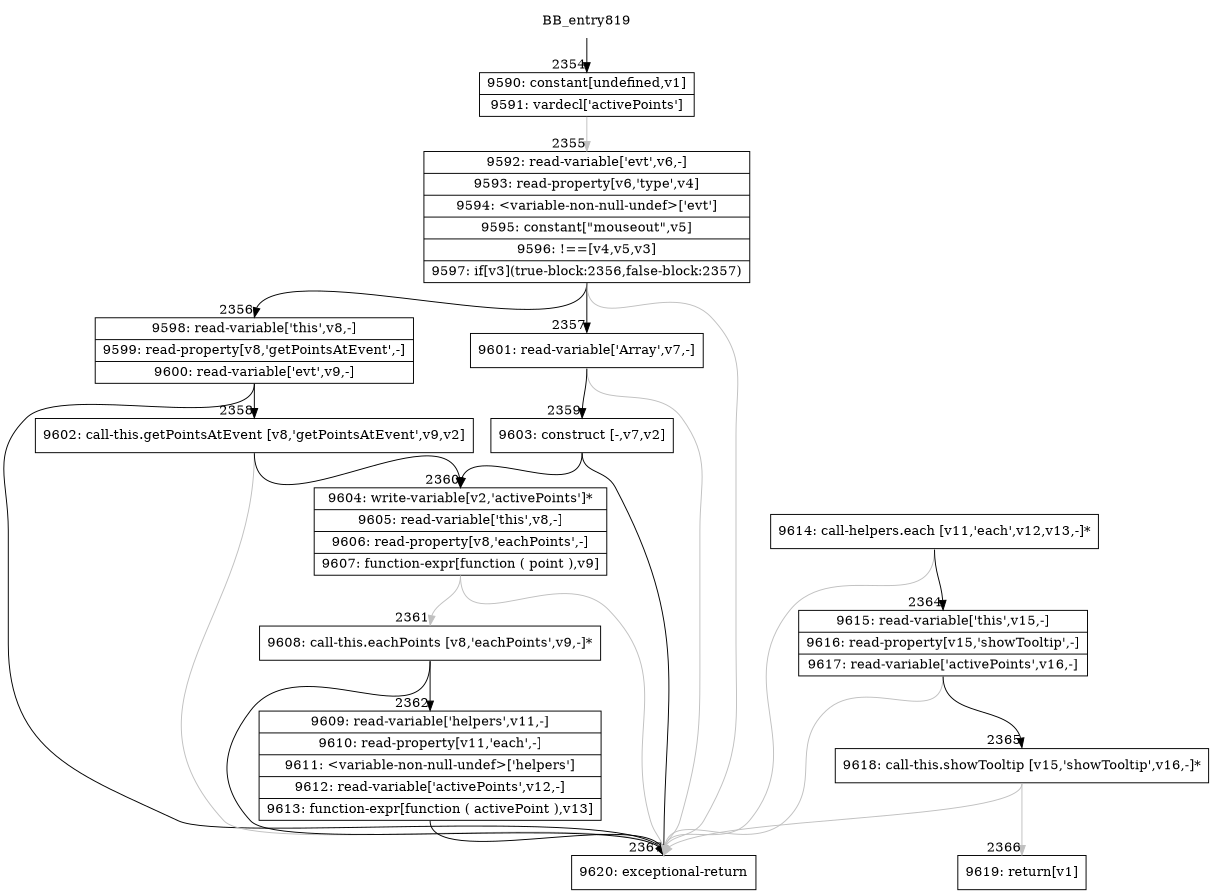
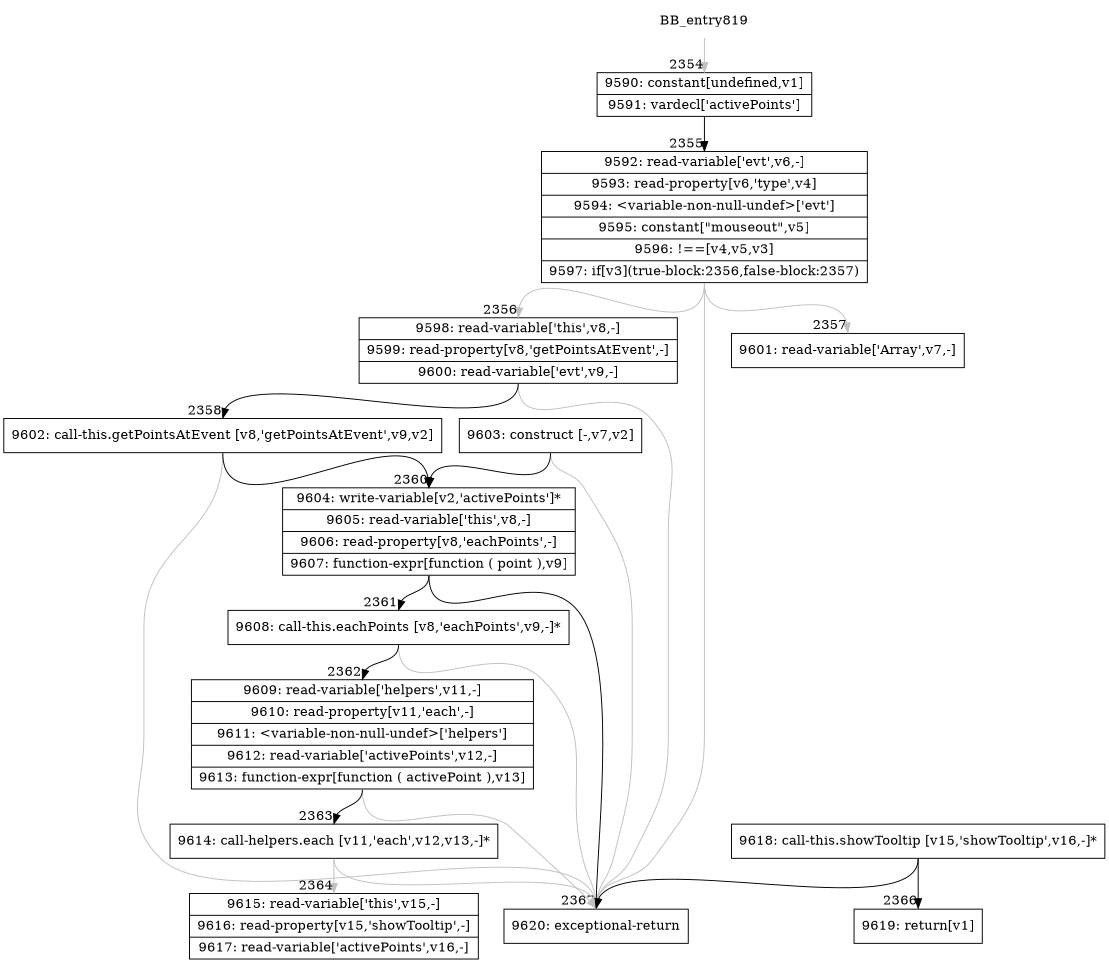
(587, 50) -> (704, 50)
(587, 129) -> (704, 129)
(425, 301) -> (616, 301)
(587, 304) -> (771, 308)
(585, 389) -> none
(700, 574) -> none
(938, 575) -> (334, 871)
(449, 597) -> (418, 591)
(666, 637) -> (632, 665)
(632, 642) -> (598, 667)
(978, 711) -> none
(66, 763) -> (668, 589)
(806, 764) -> none
none -> (352, 804)
(1022, 815) -> (918, 879)
(847, 819) -> (762, 884)
(254, 822) -> (562, 705)
(530, 839) -> (482, 816)
